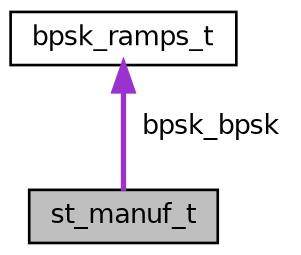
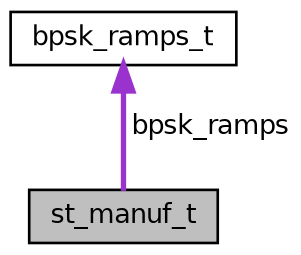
(207, 127) -> (207, 127)
